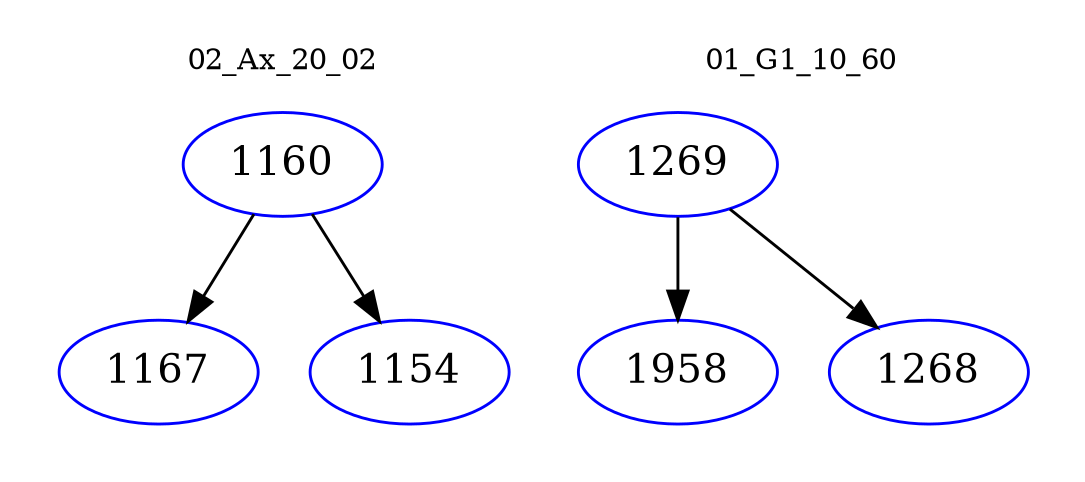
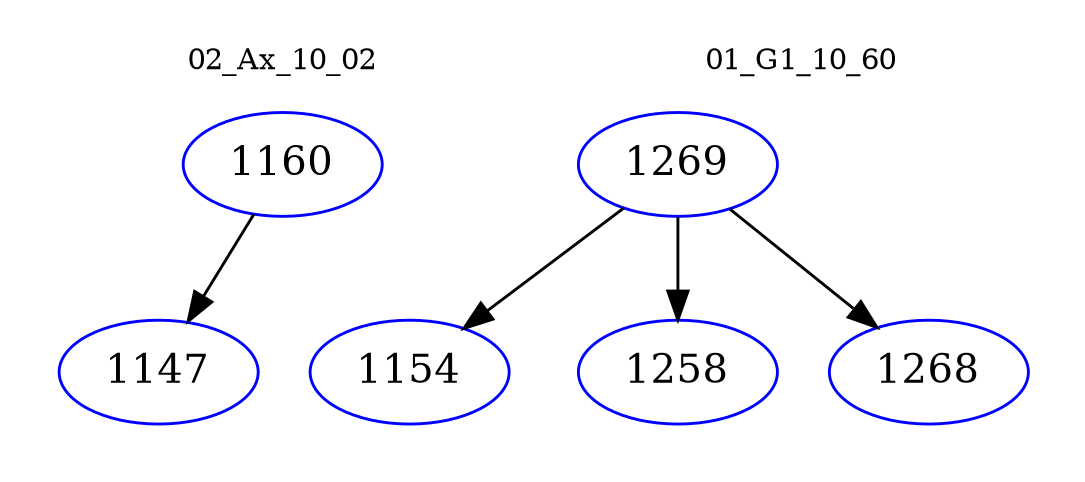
(283, 62) -> (283, 62)
(338, 255) -> (572, 247)
(159, 372) -> (159, 372)
(678, 372) -> (678, 372)
